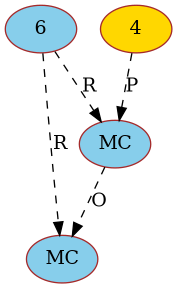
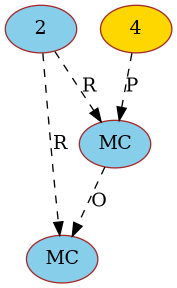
(41, 29) -> (41, 29)
